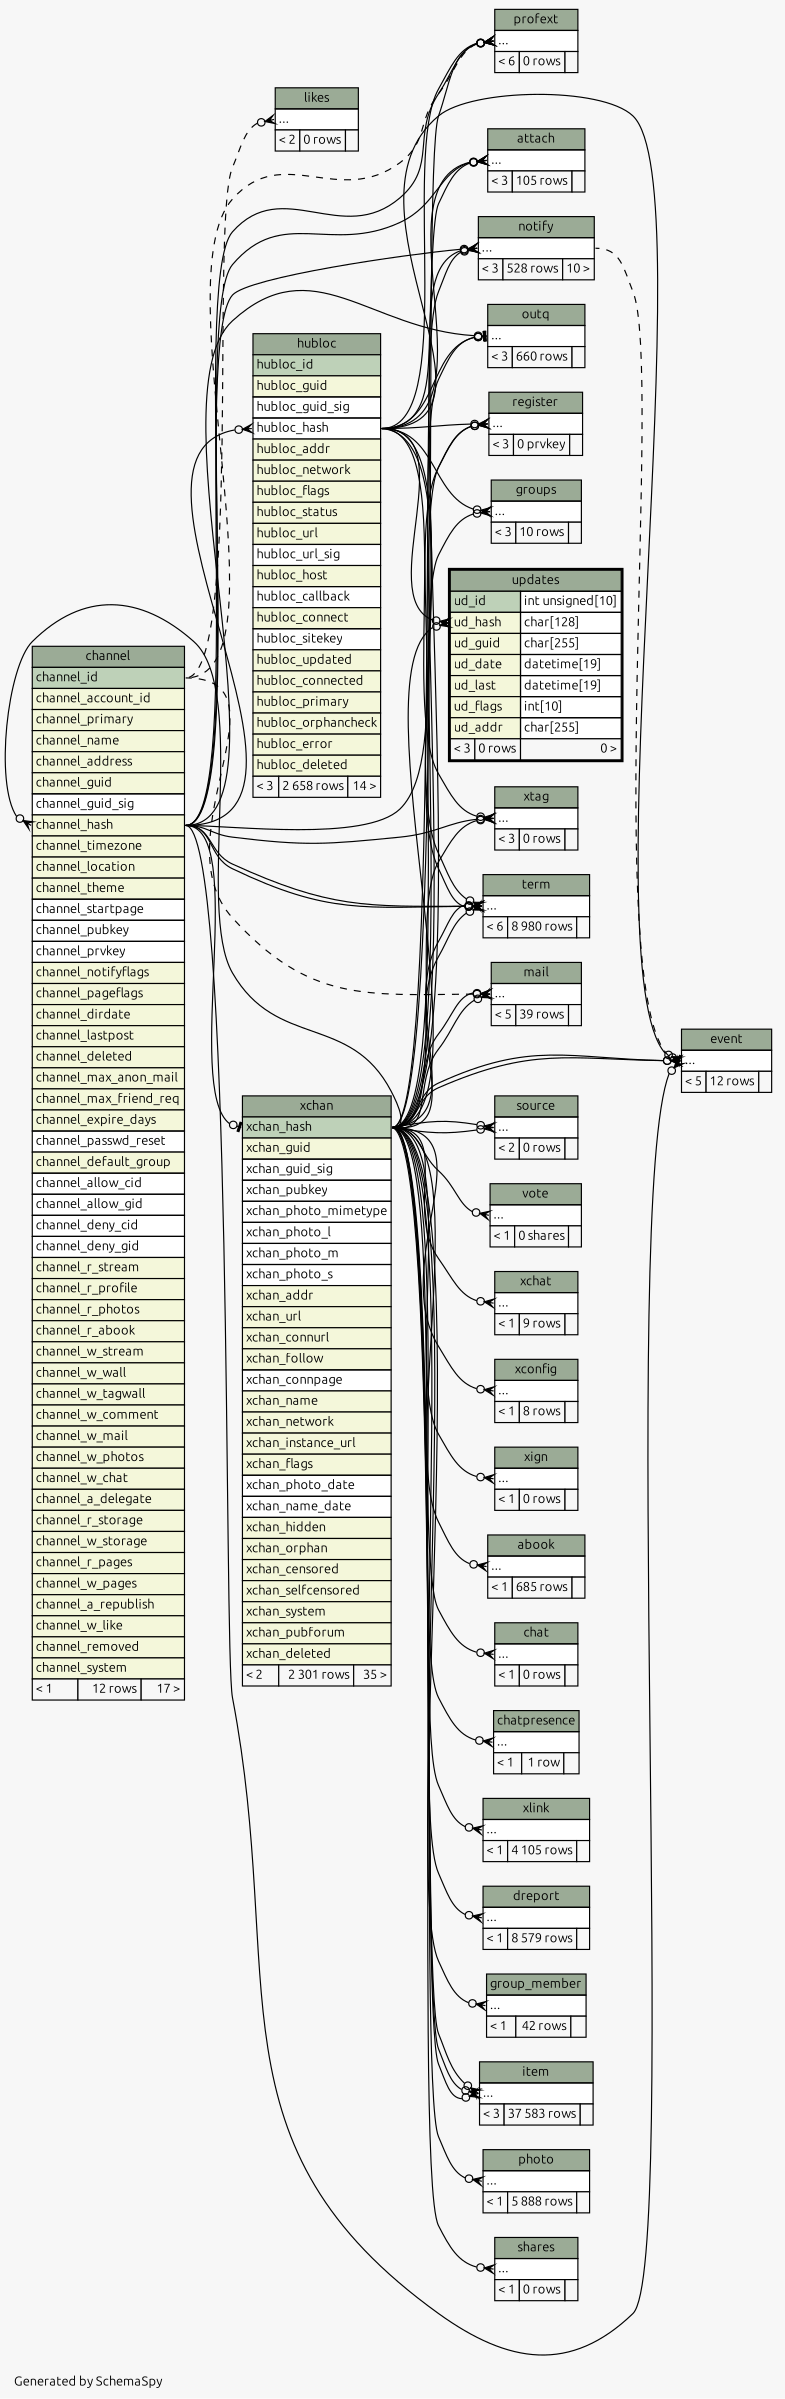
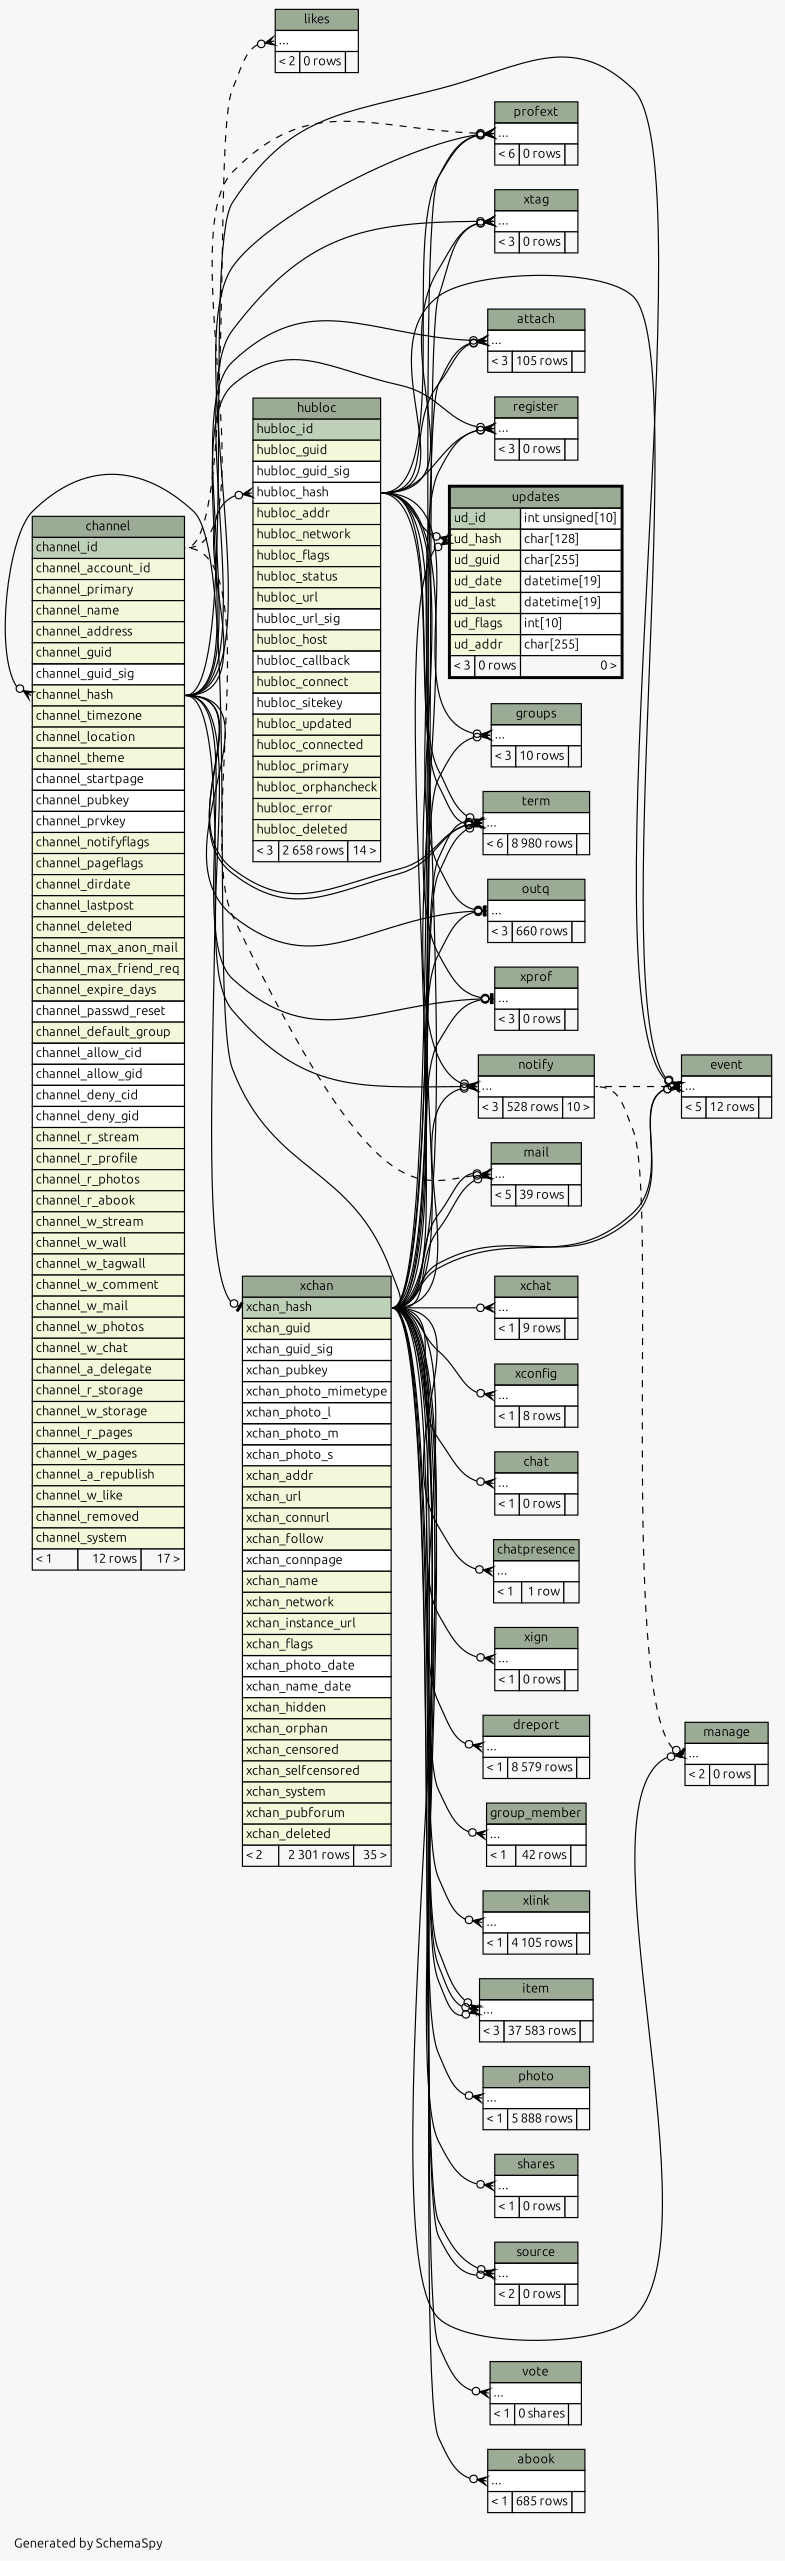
(542, 444) -> (542, 449)
none -> (536, 999)
none -> (726, 1754)
